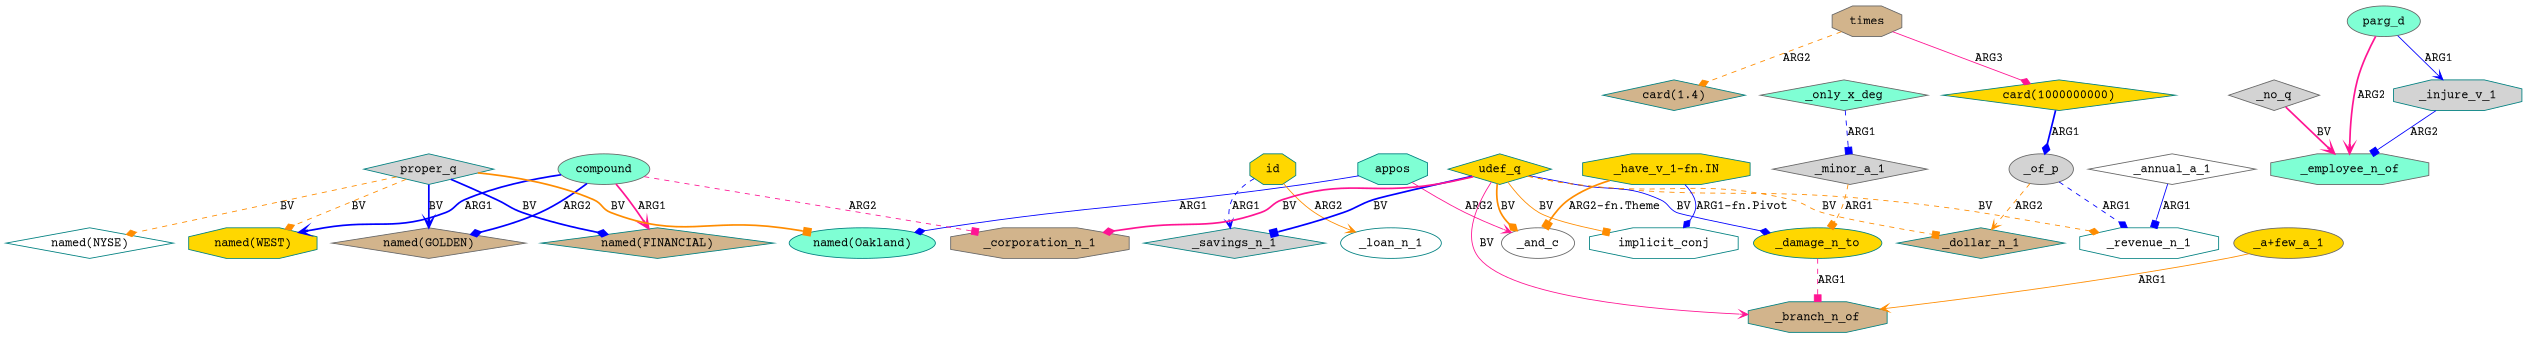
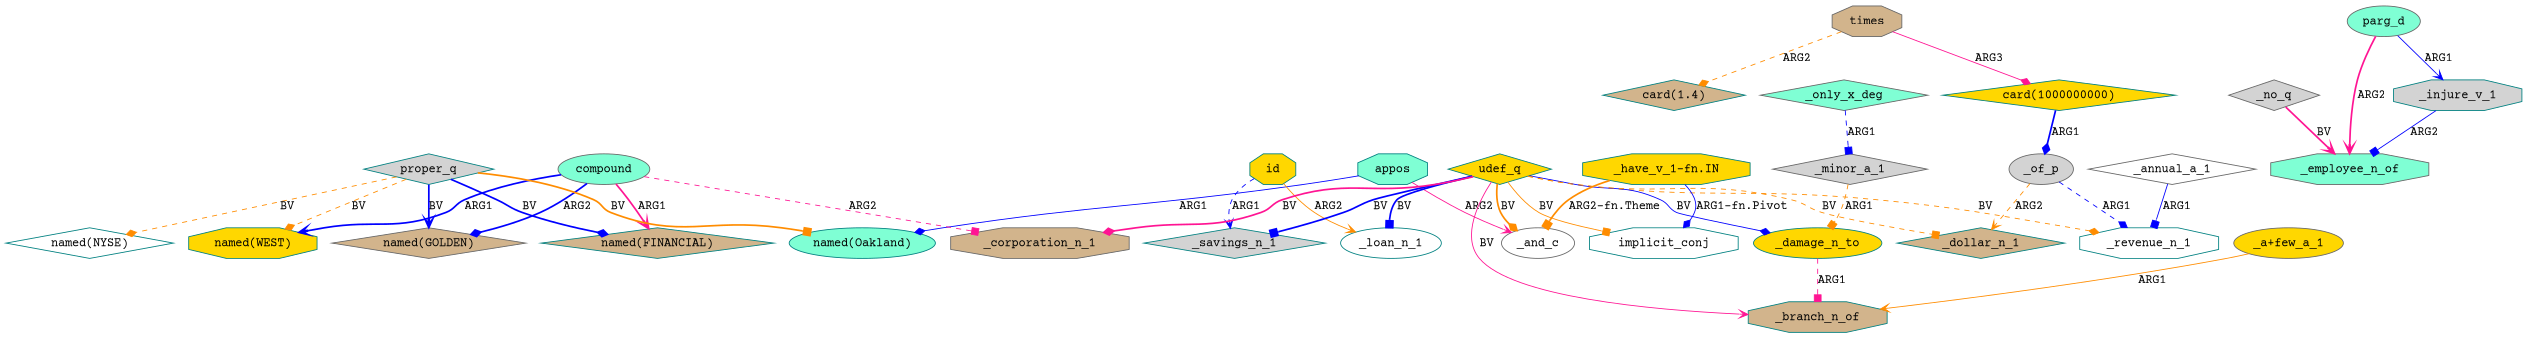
none -> (1424, 189)
